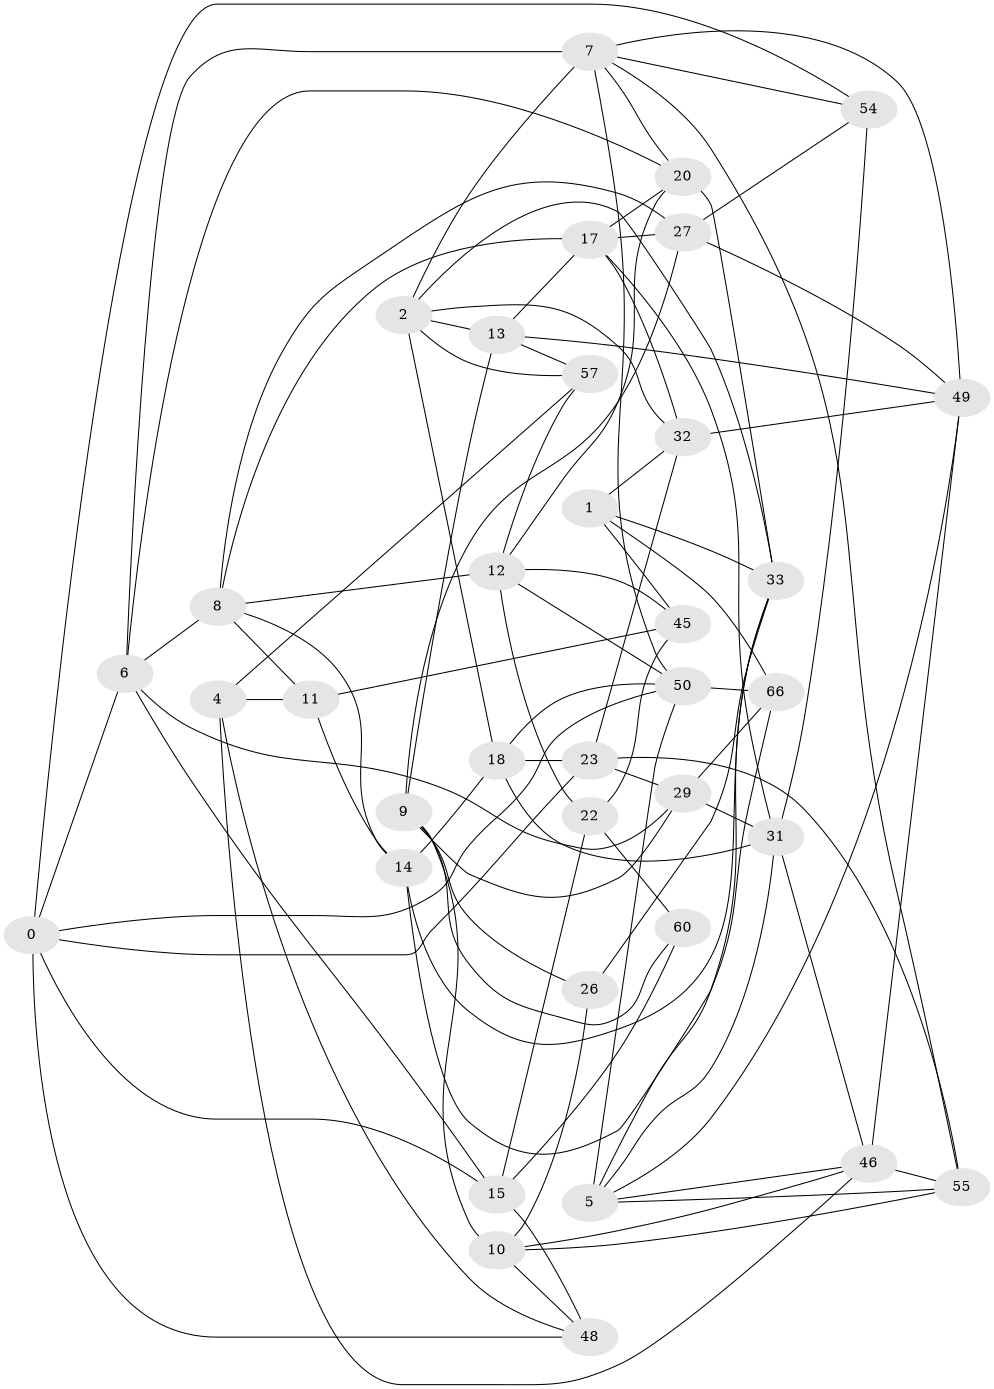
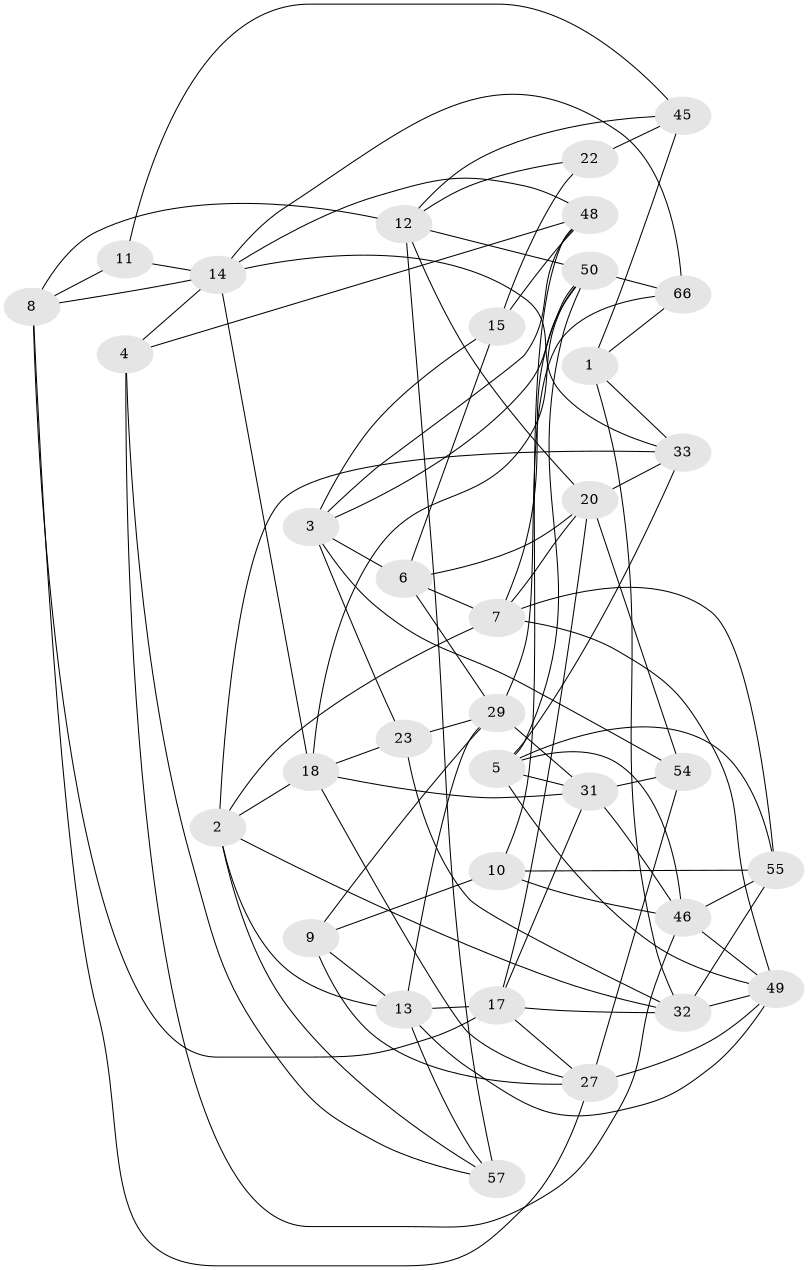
(730, 81) -> (639, 642)
none -> (398, 190)
(172, 640) -> none
(265, 700) -> (172, 315)
none -> (433, 863)
(862, 889) -> (730, 941)
(683, 928) -> none
(32, 935) -> (311, 527)
none -> (424, 967)
(590, 990) -> none
